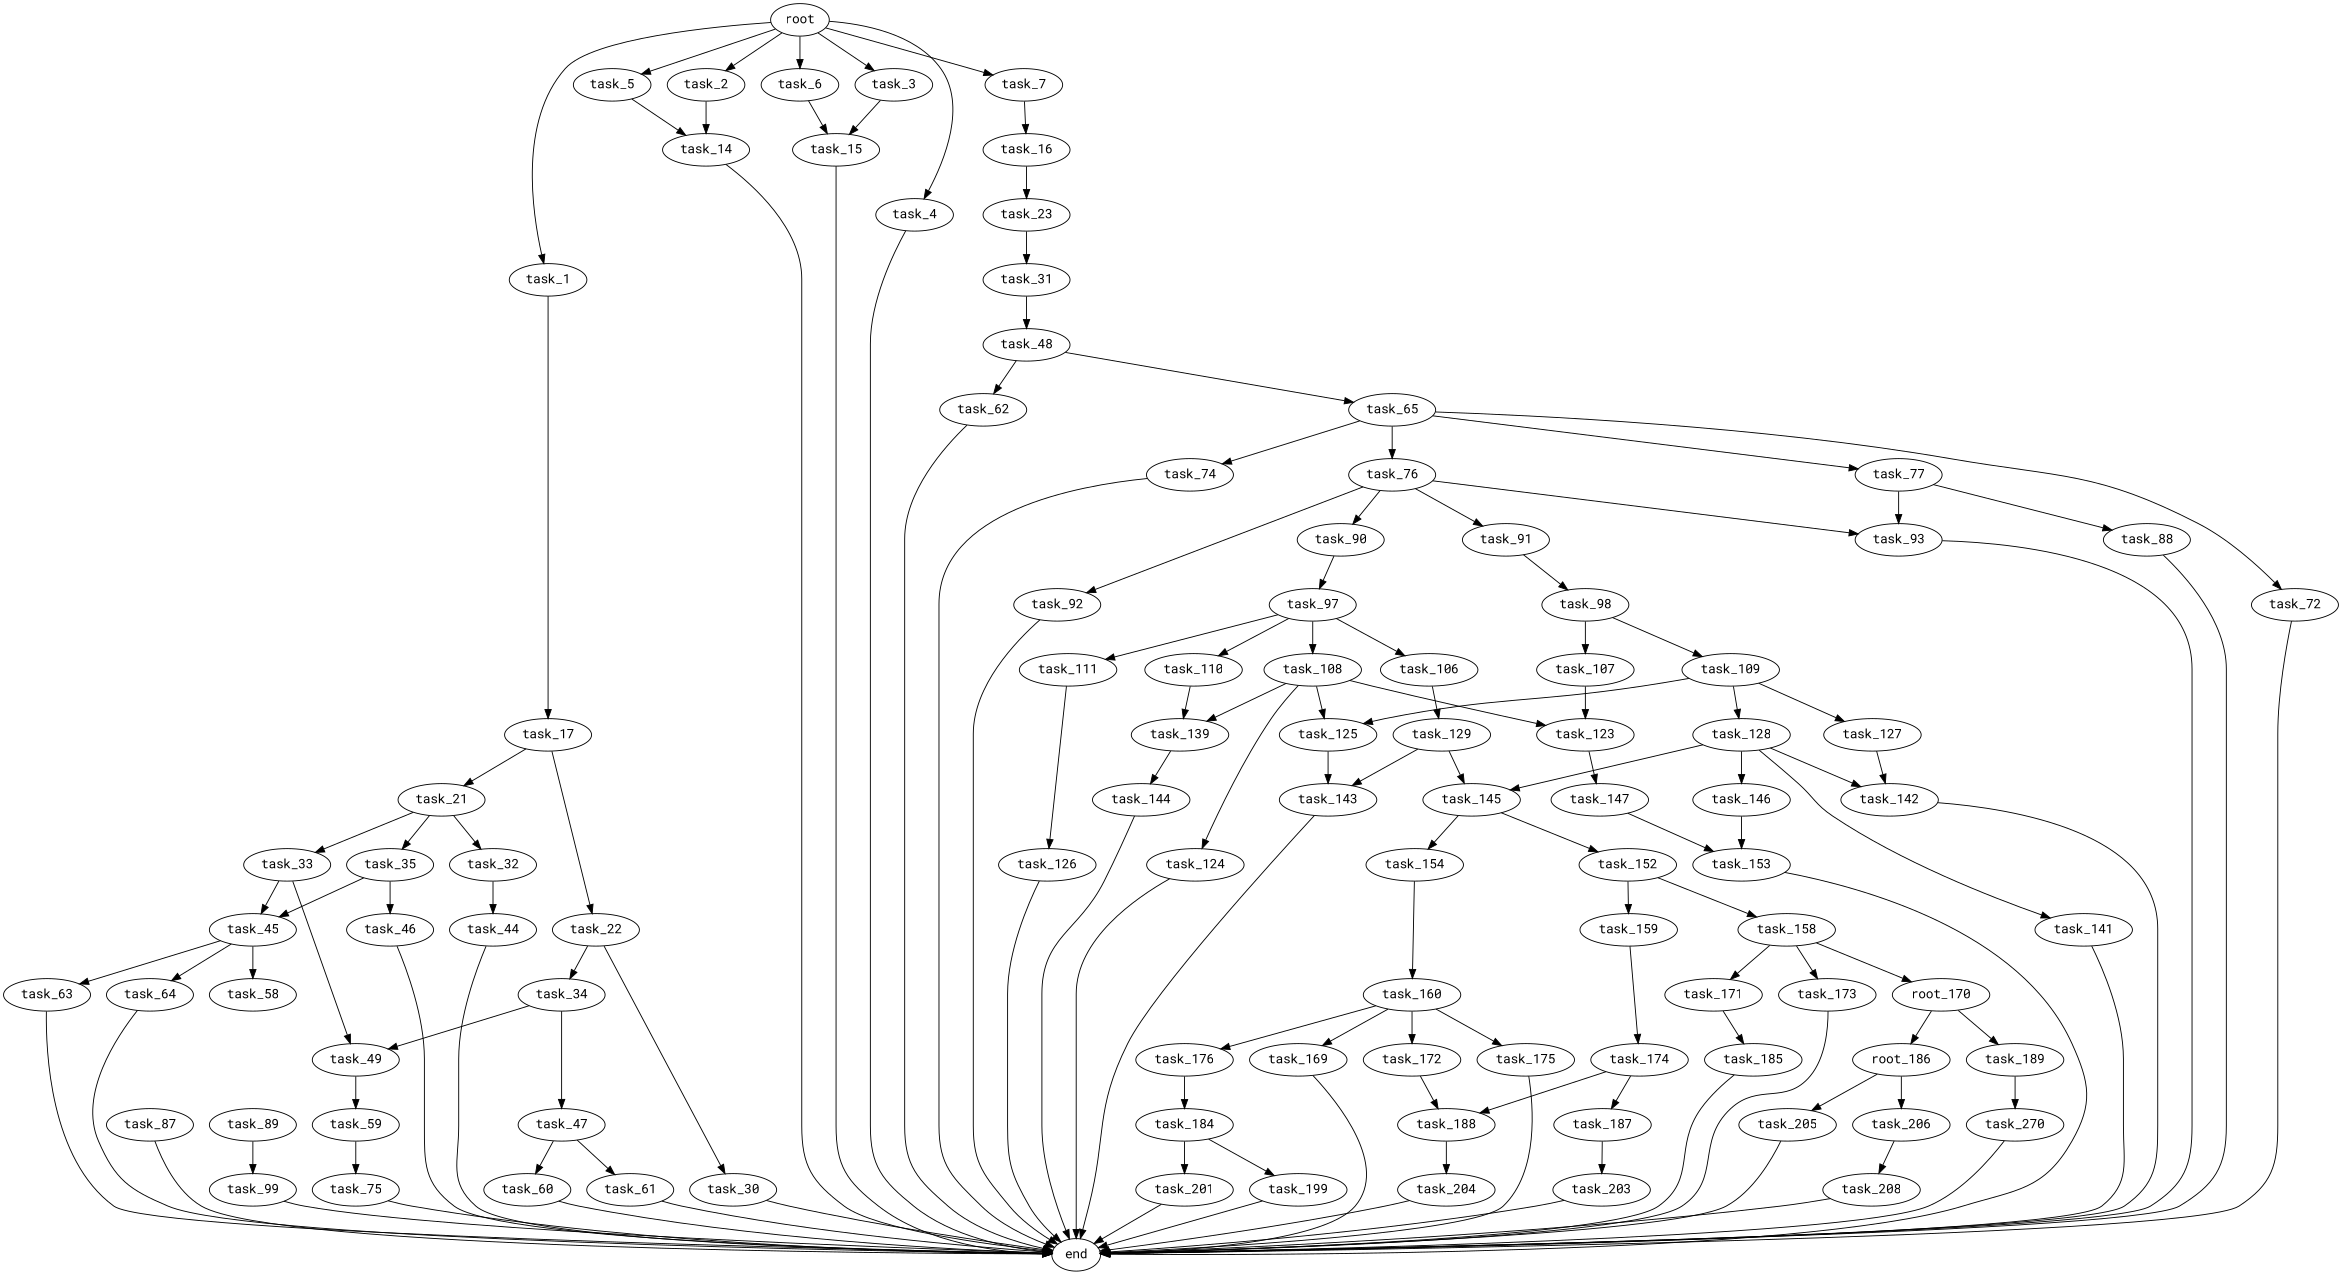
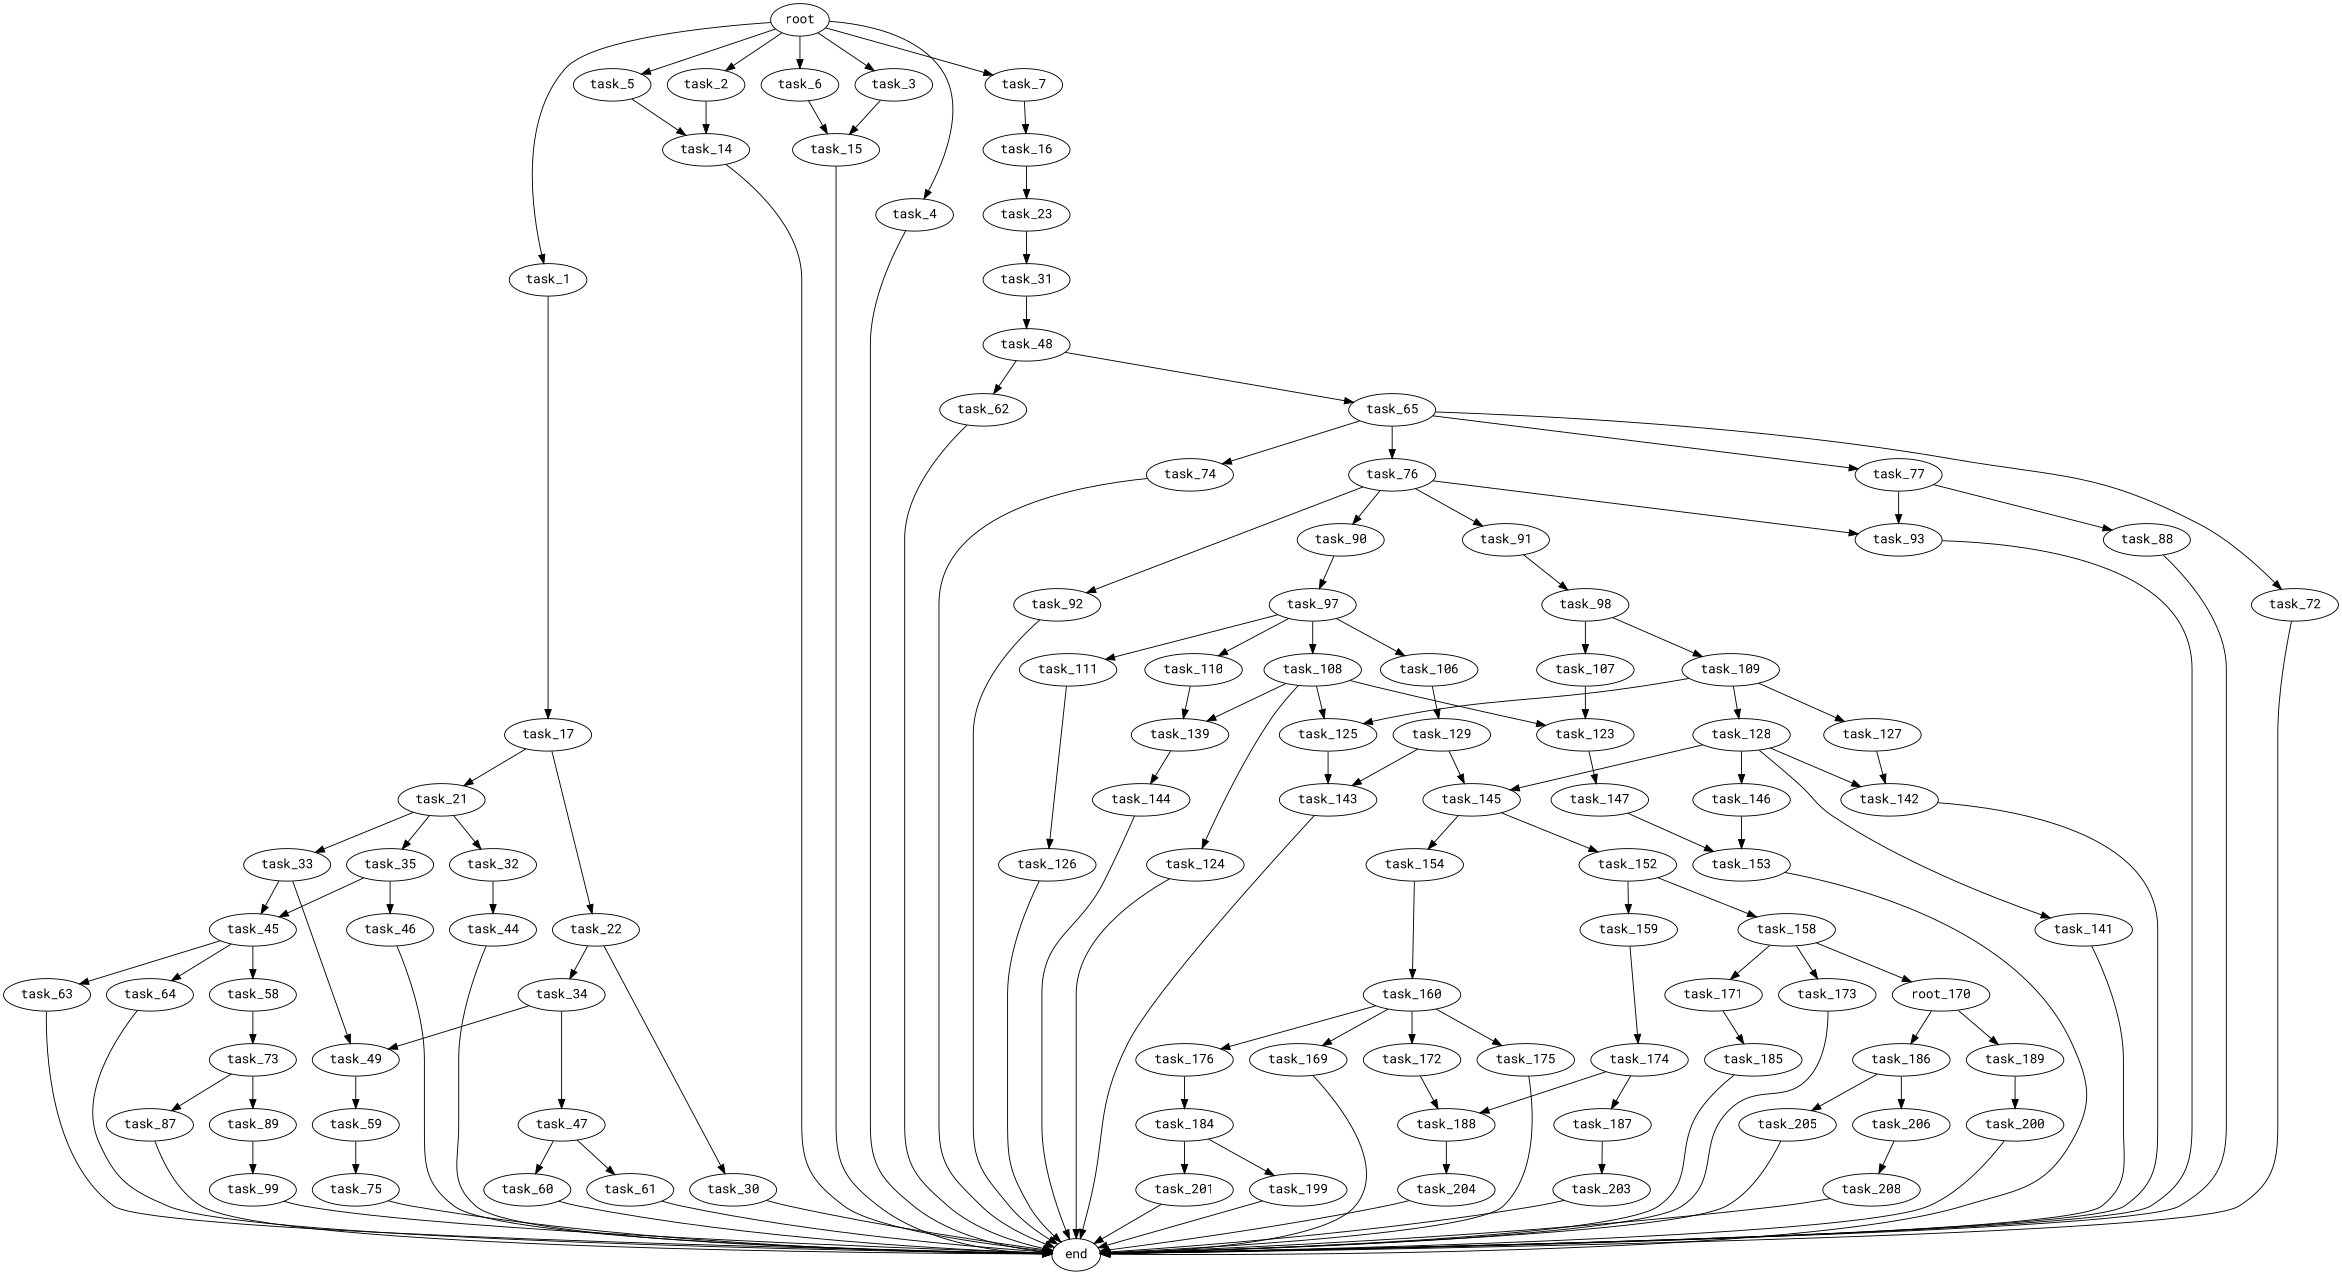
none -> (253, 1060)
(1901, 1060) -> (1901, 1060)
(2015, 1125) -> (2015, 1125)
